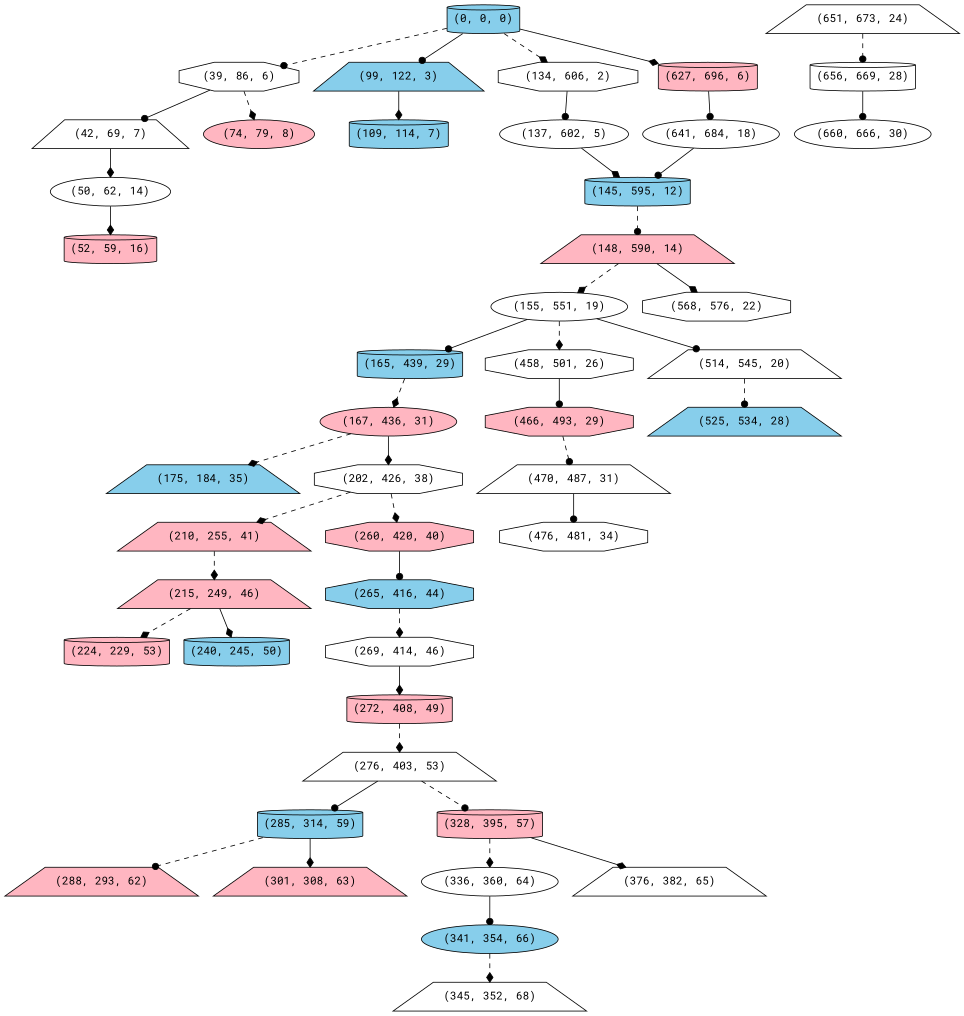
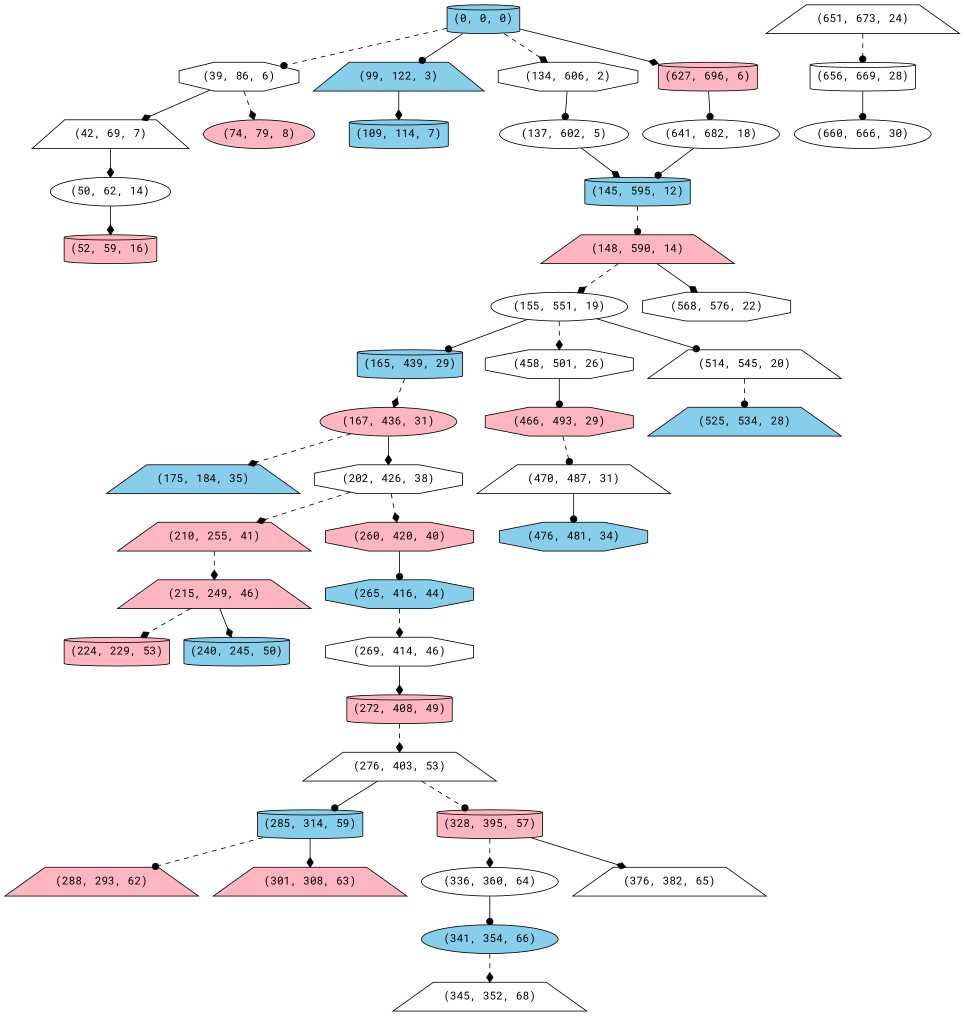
(179, 104) -> (180, 103)
(711, 134) -> (711, 134)
(574, 537) -> (574, 537)
